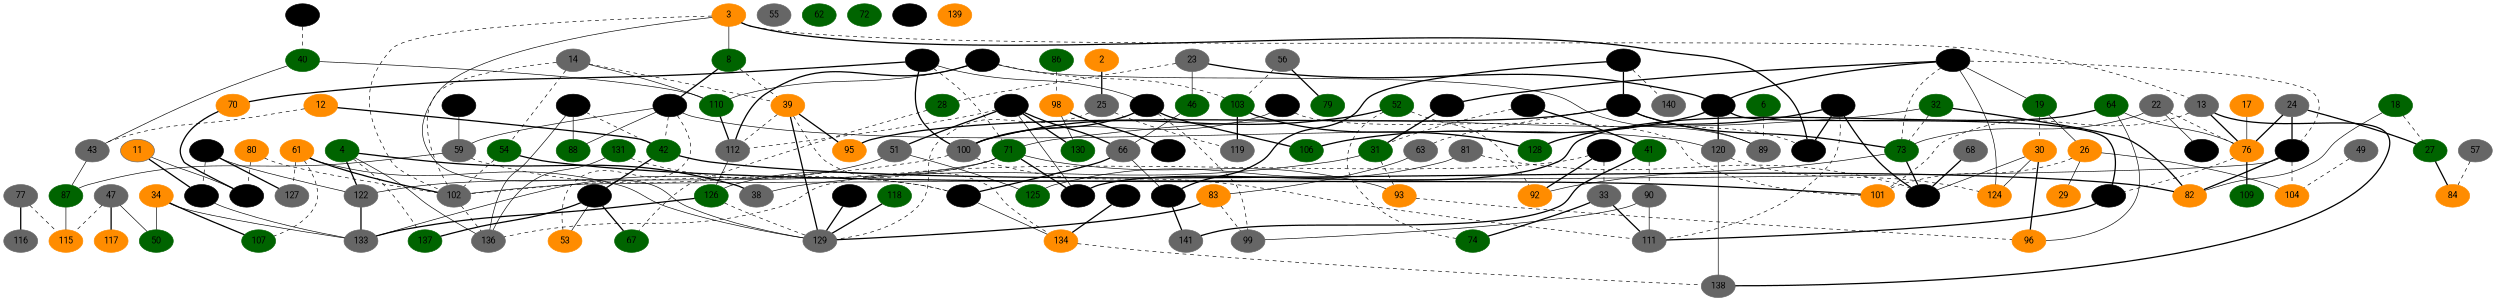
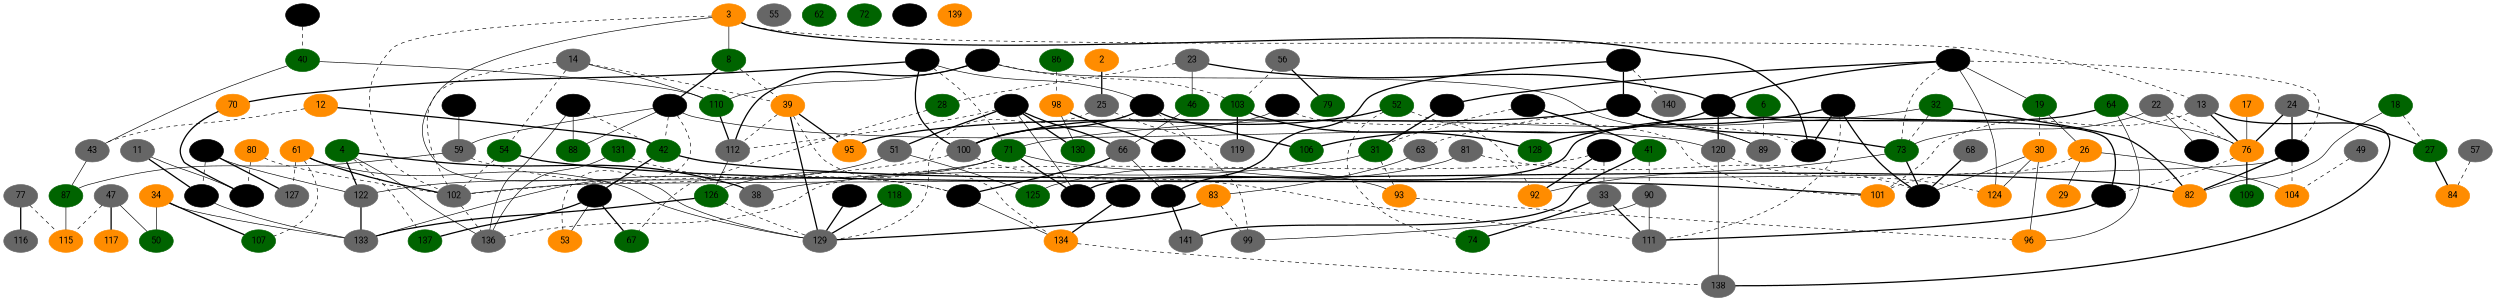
(137, 151) -> (137, 151)
(2034, 196) -> (2034, 196)
